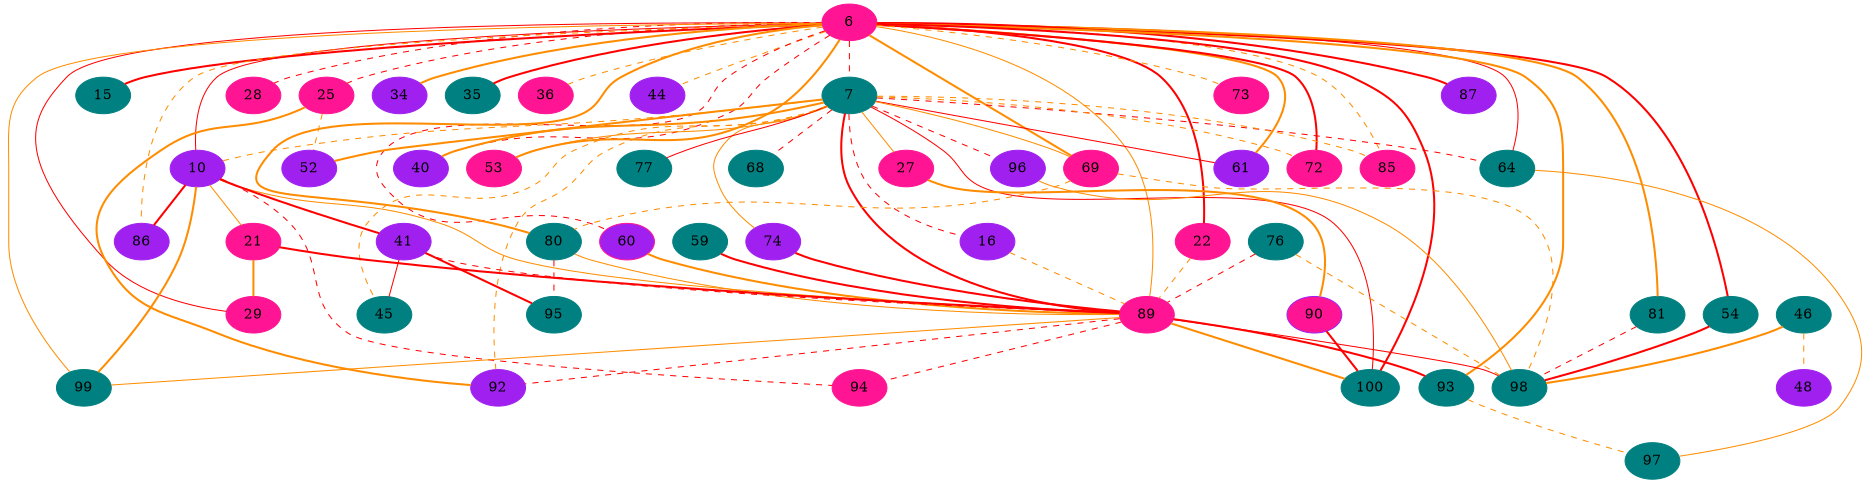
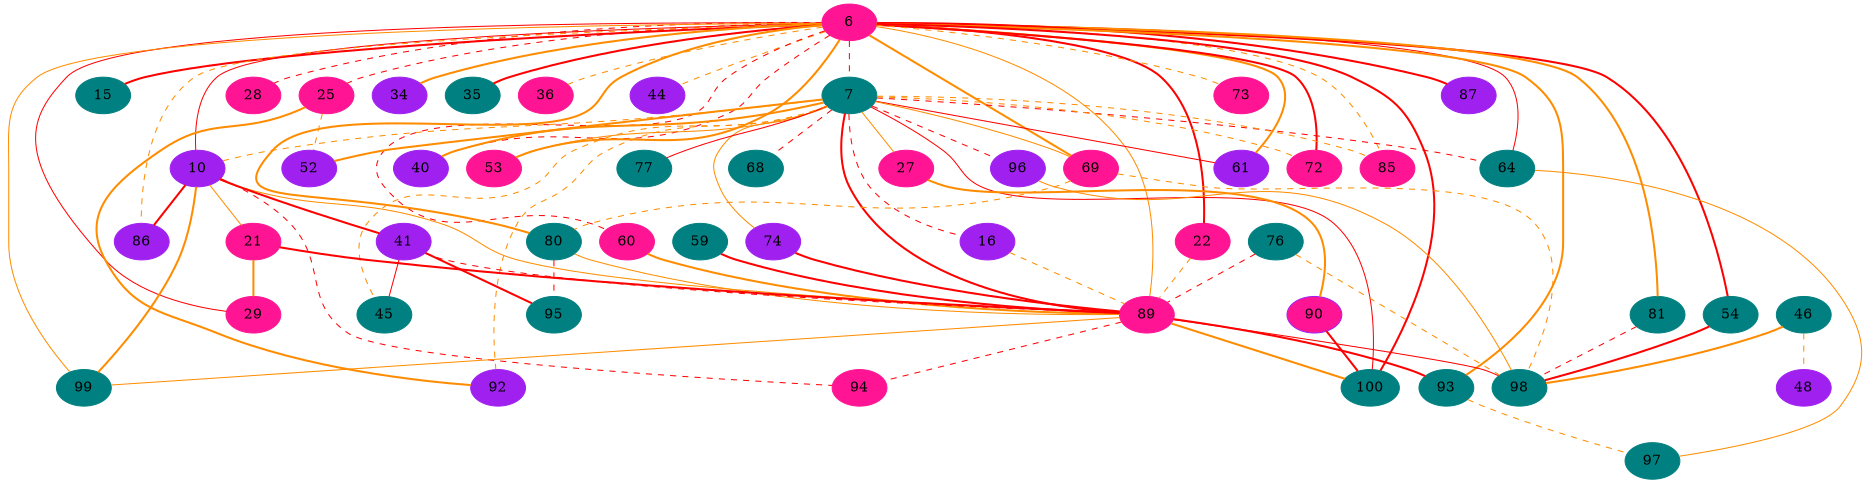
(627, 242) -> (627, 242)
(822, 351) -> none
